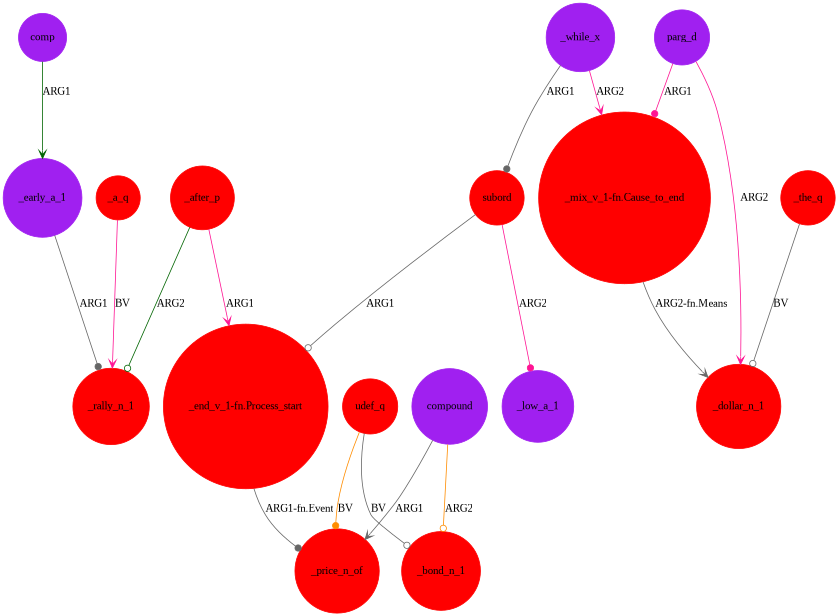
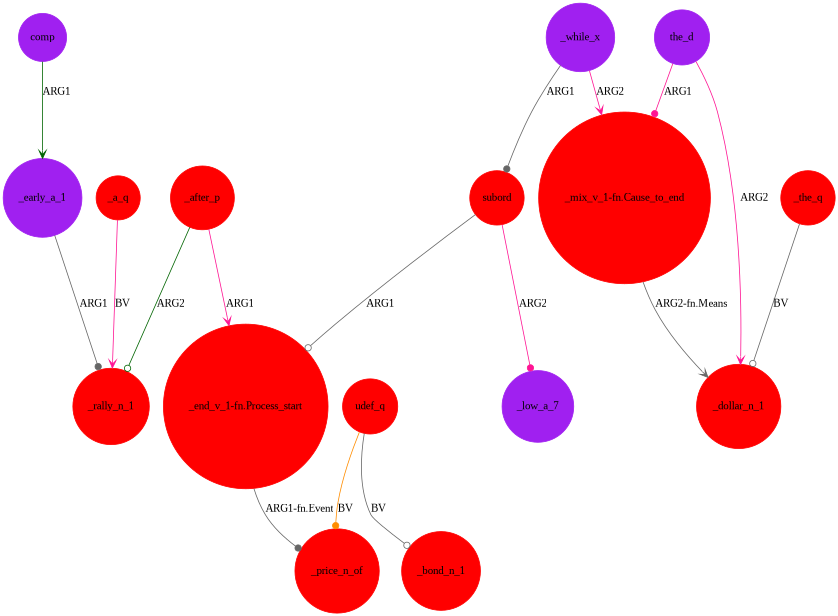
(682, 37) -> (682, 37)
(450, 406) -> none
(538, 406) -> (538, 406)
